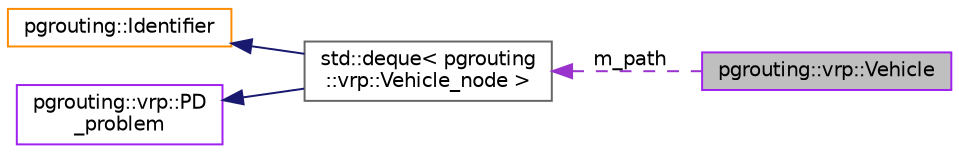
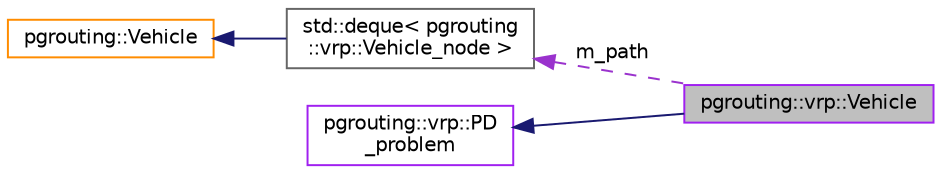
(120, 28) -> (111, 39)
(273, 93) -> (609, 120)
